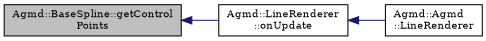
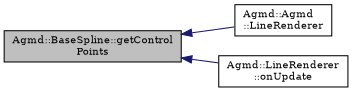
(372, 20) -> (213, 30)
